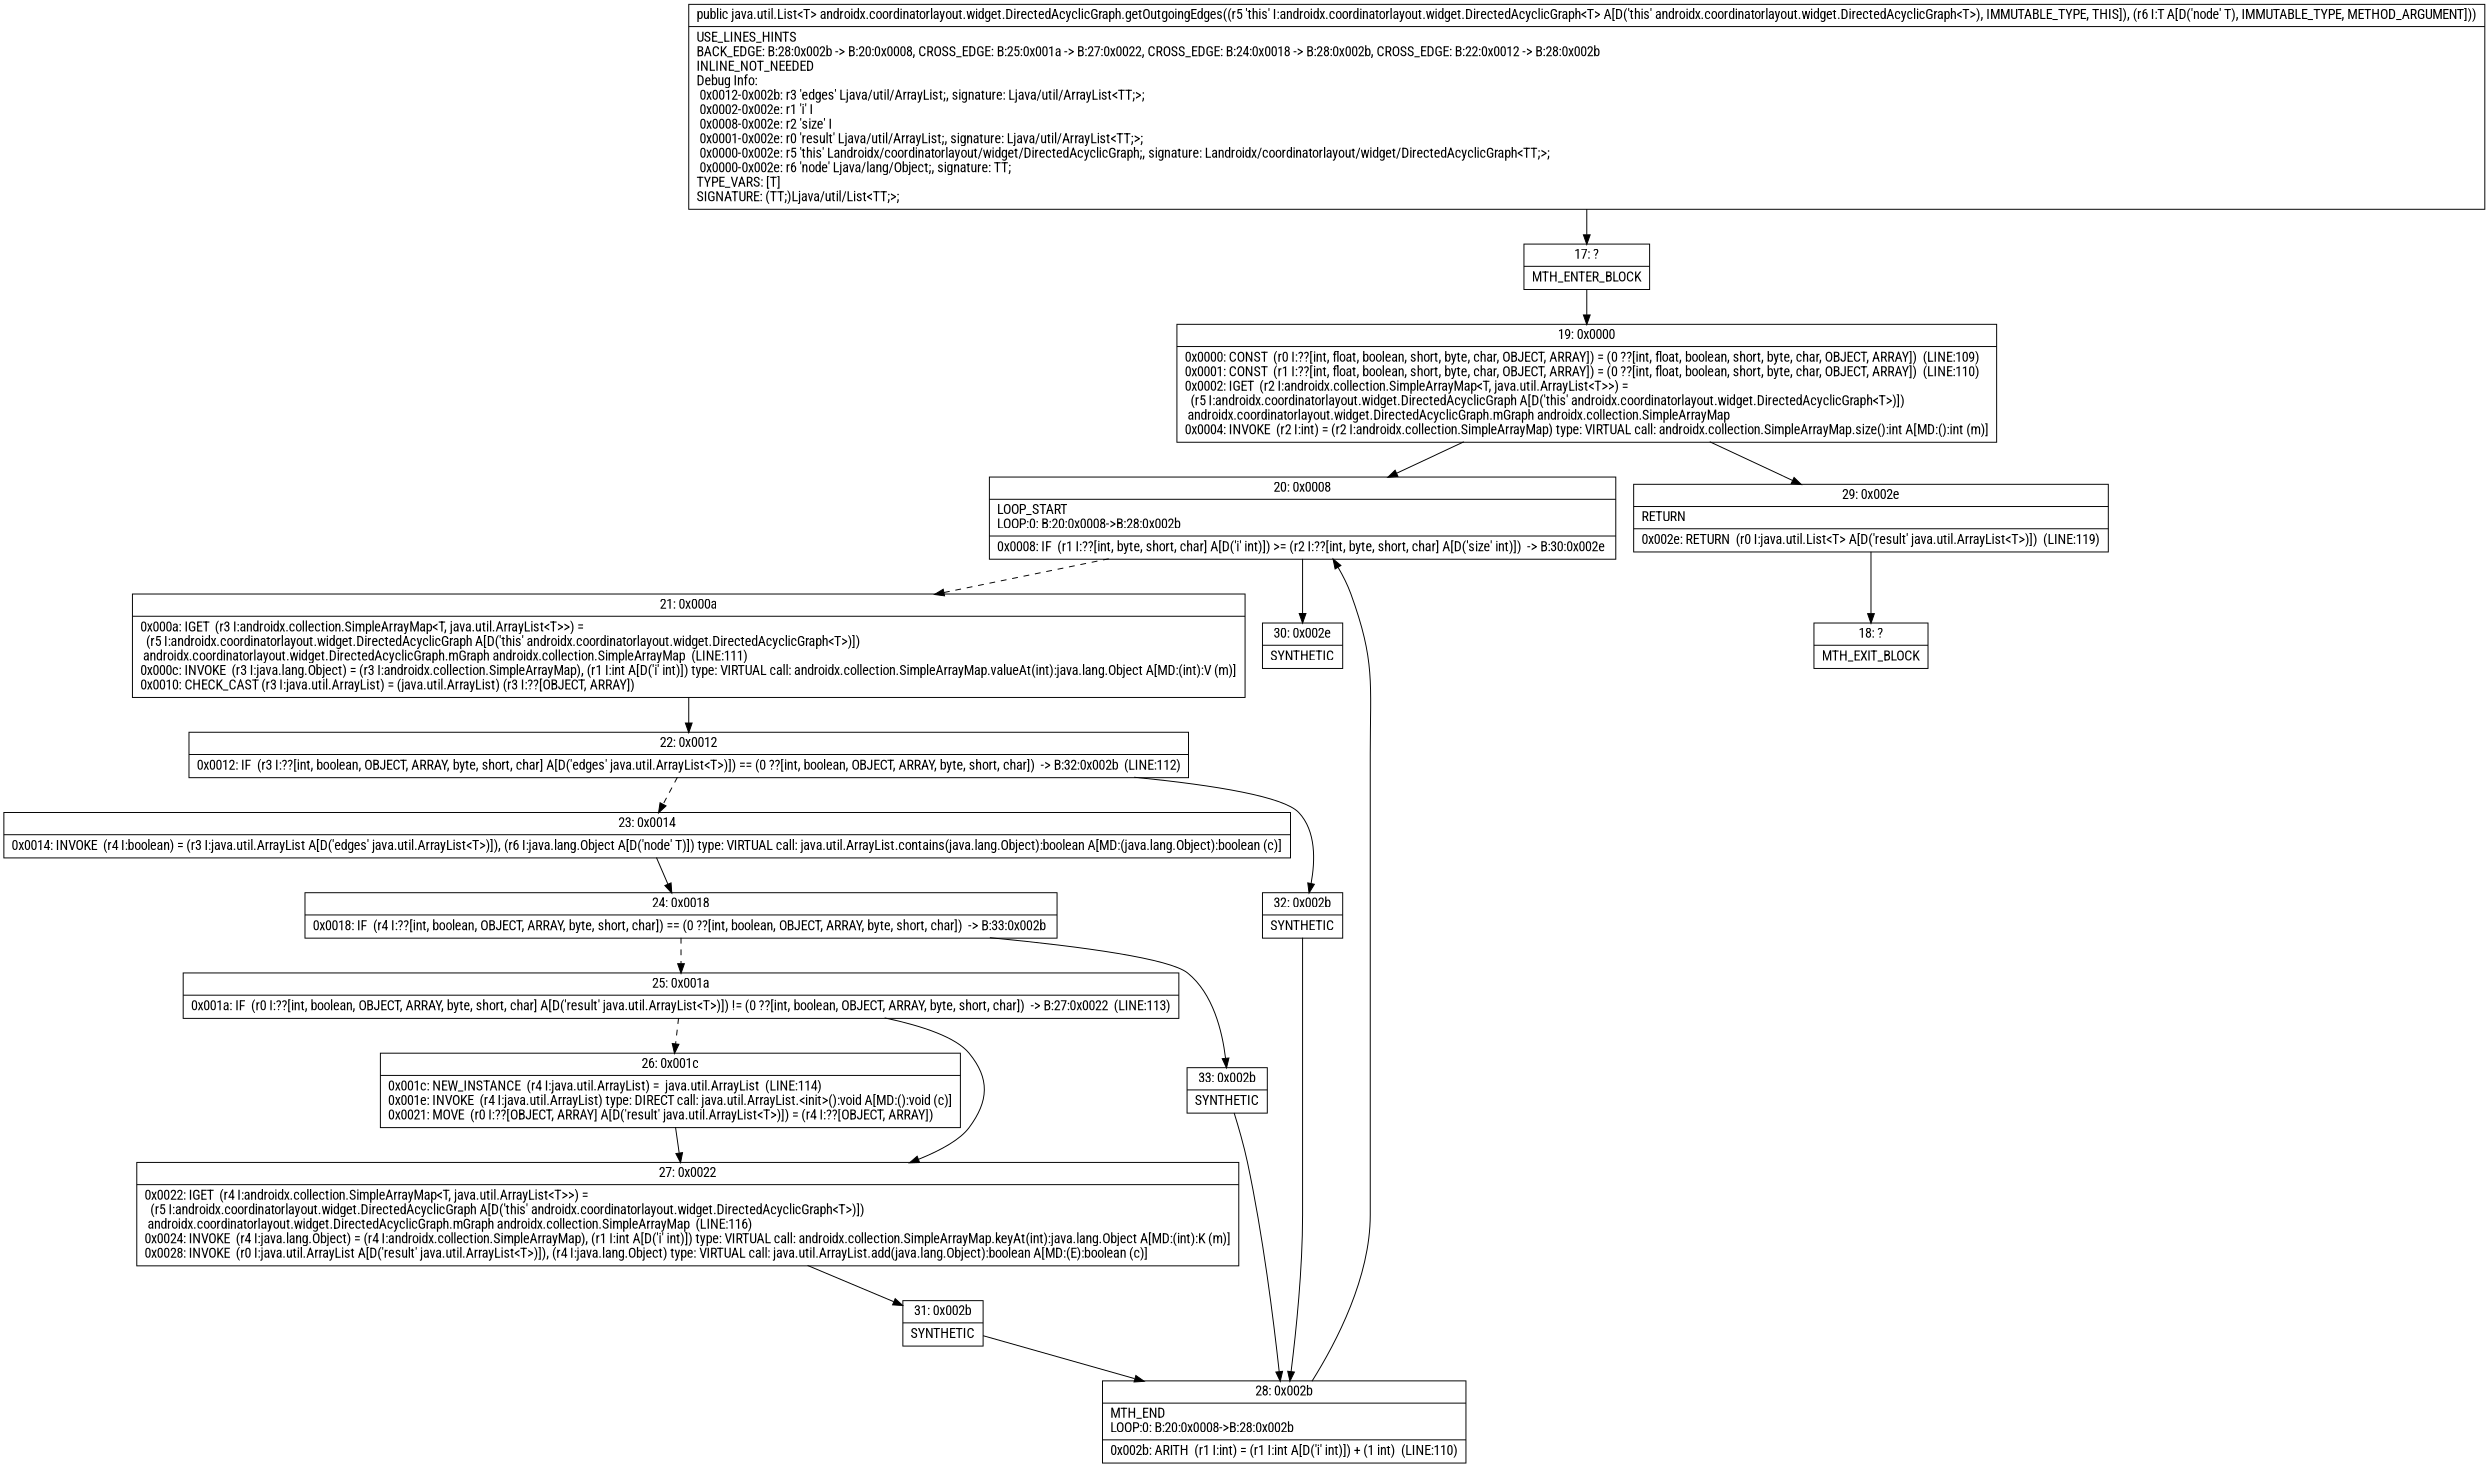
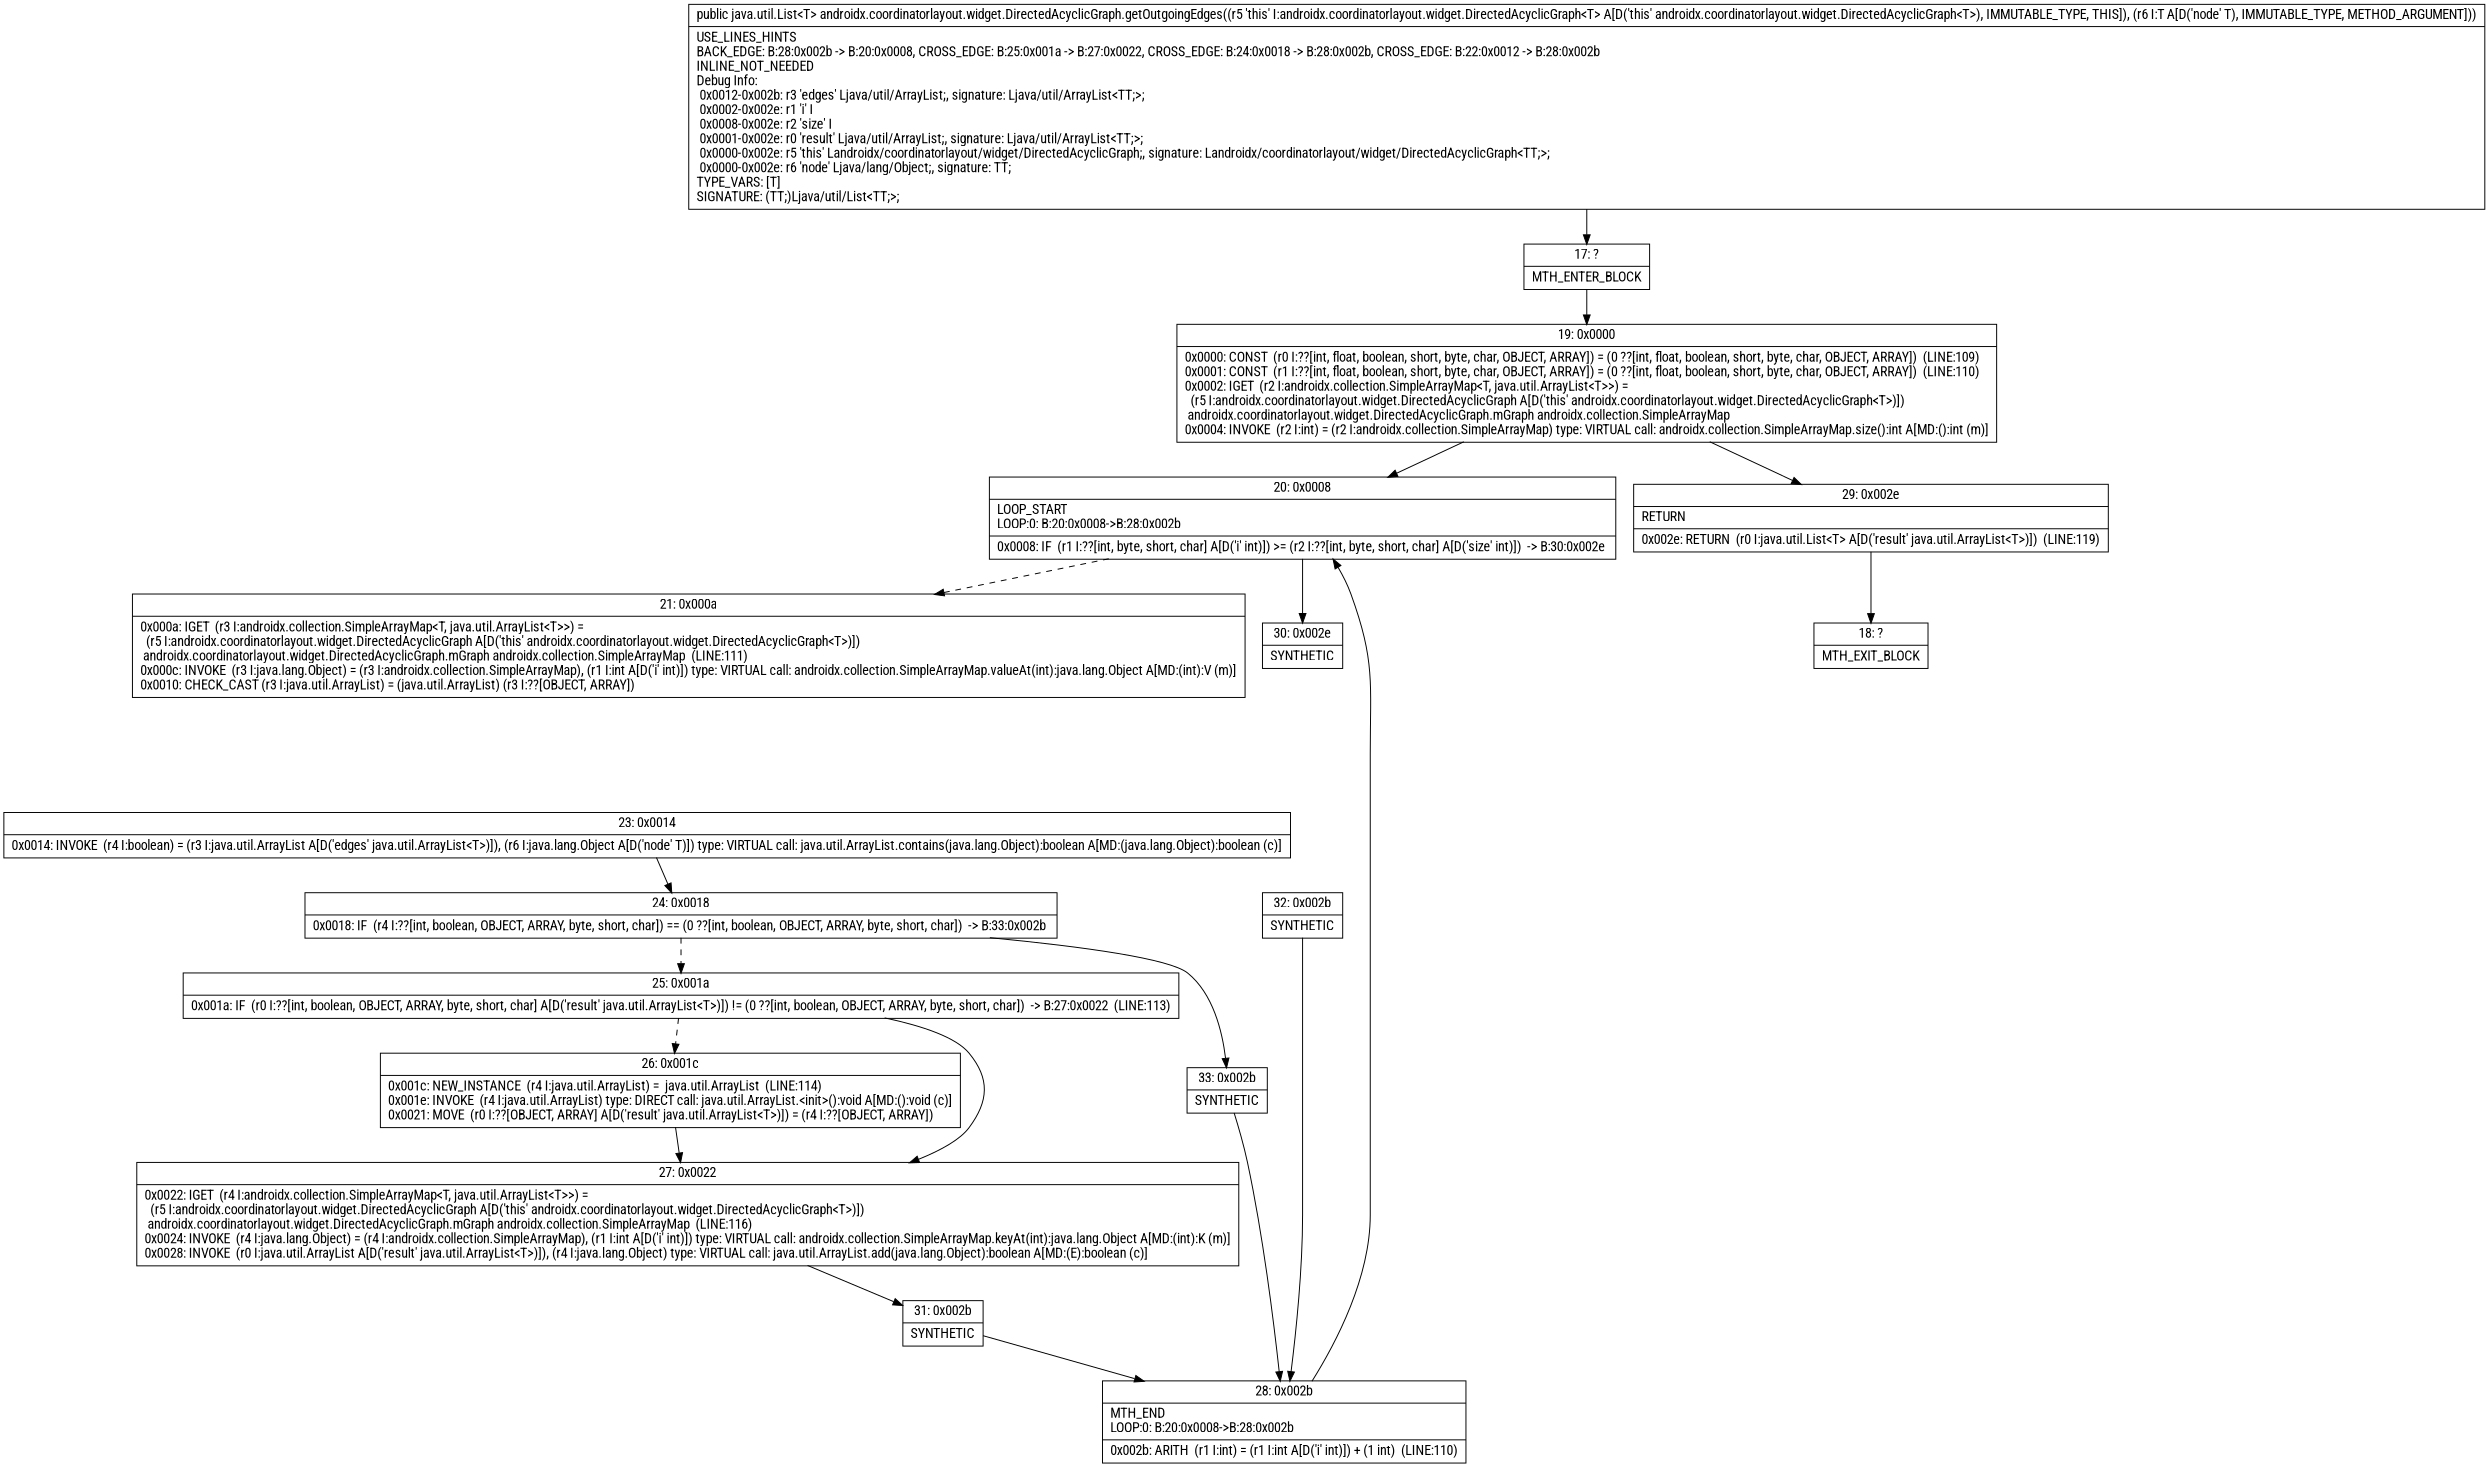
(689, 755) -> none
